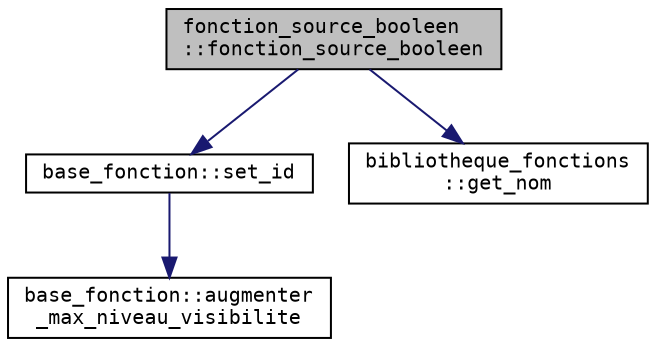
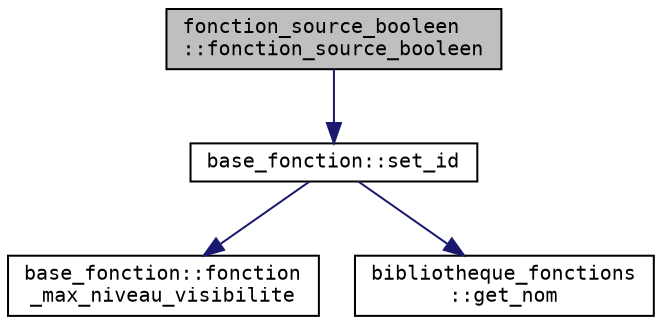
(408, 100) -> (403, 213)
(169, 308) -> (163, 286)
